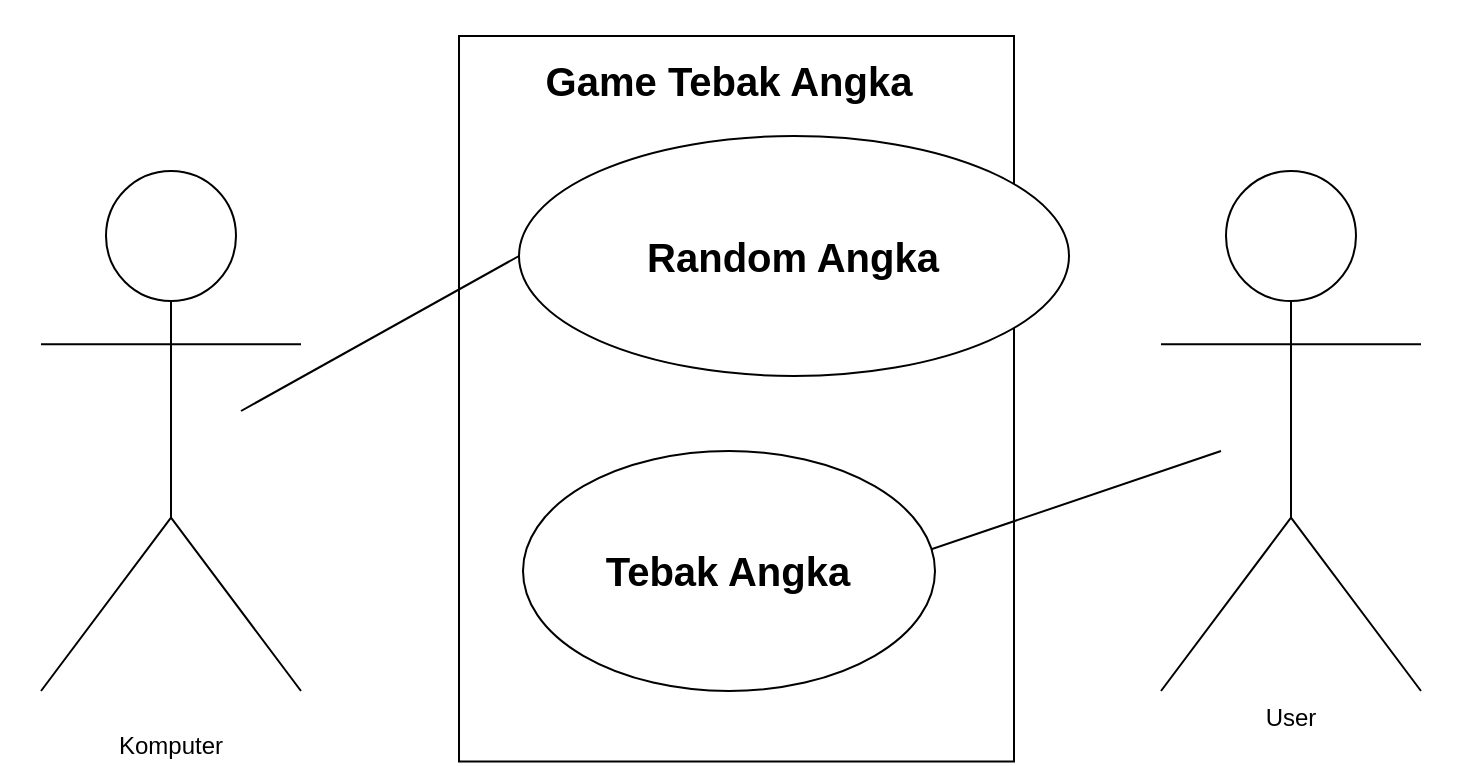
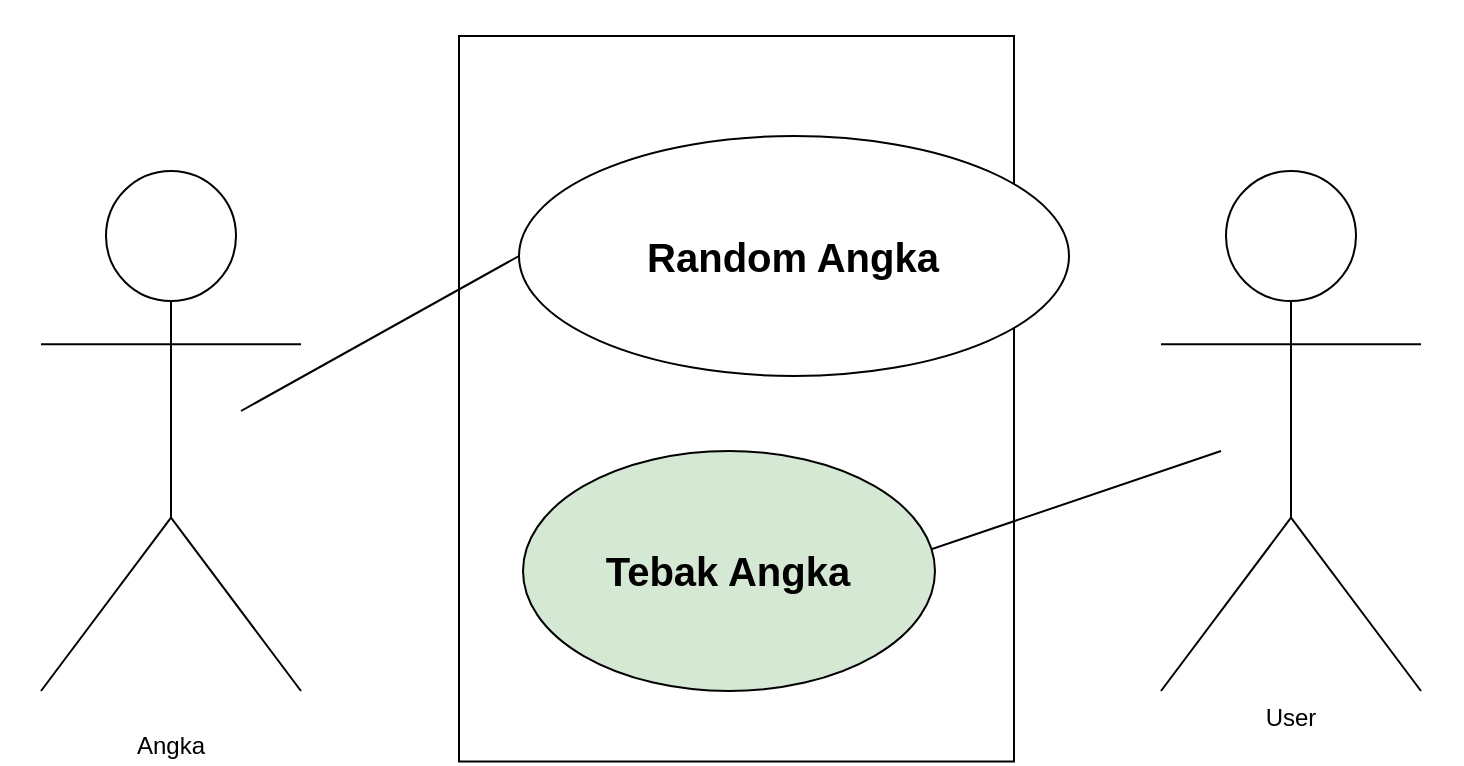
(729, 81) -> none
(729, 571) -> (729, 571)
(172, 719) -> (172, 719)
